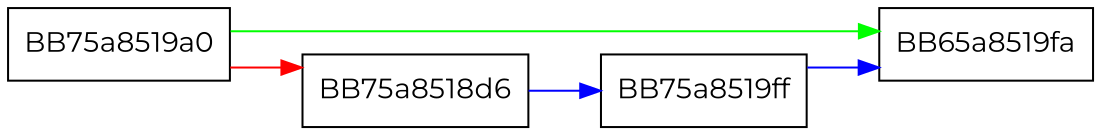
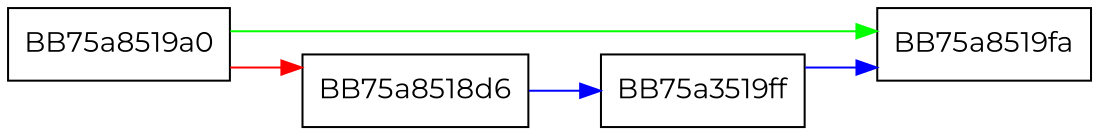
(986, 44) -> (984, 44)
(704, 91) -> (703, 91)
